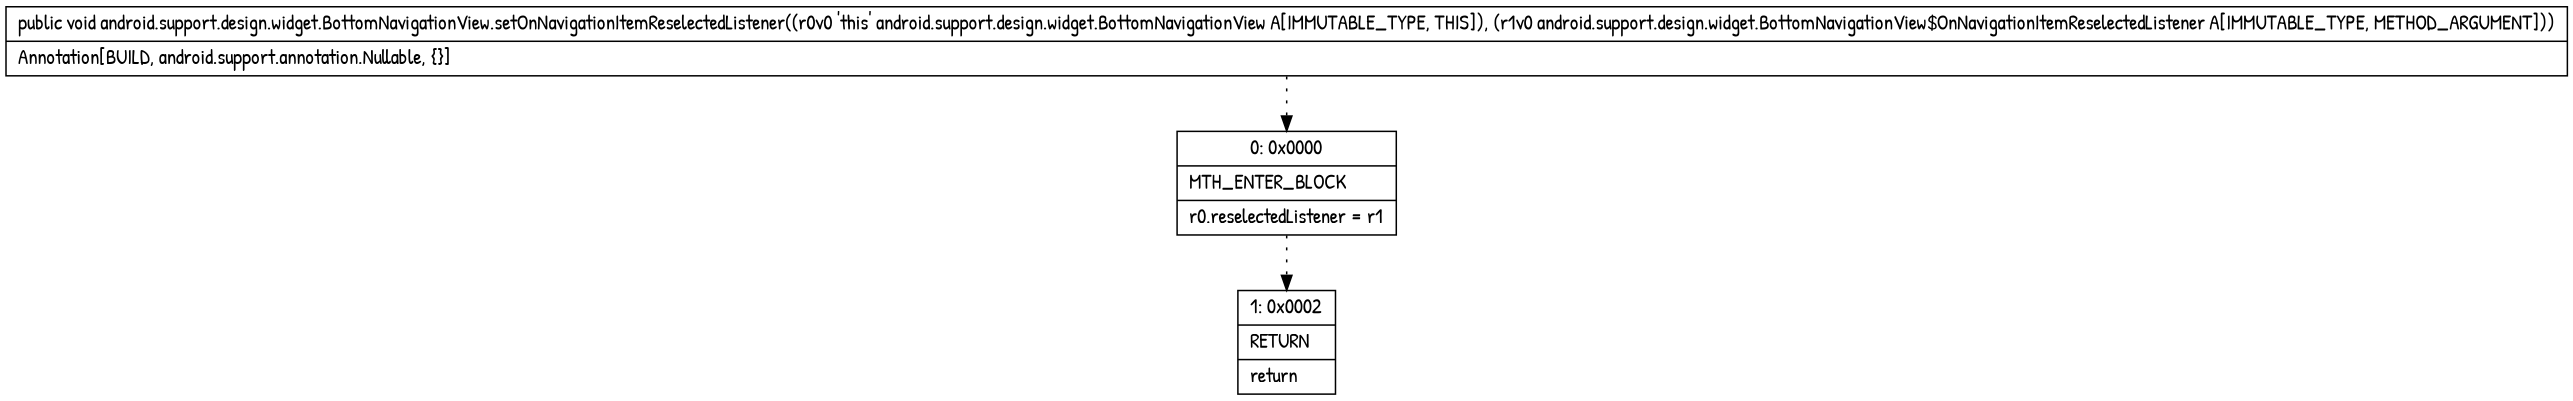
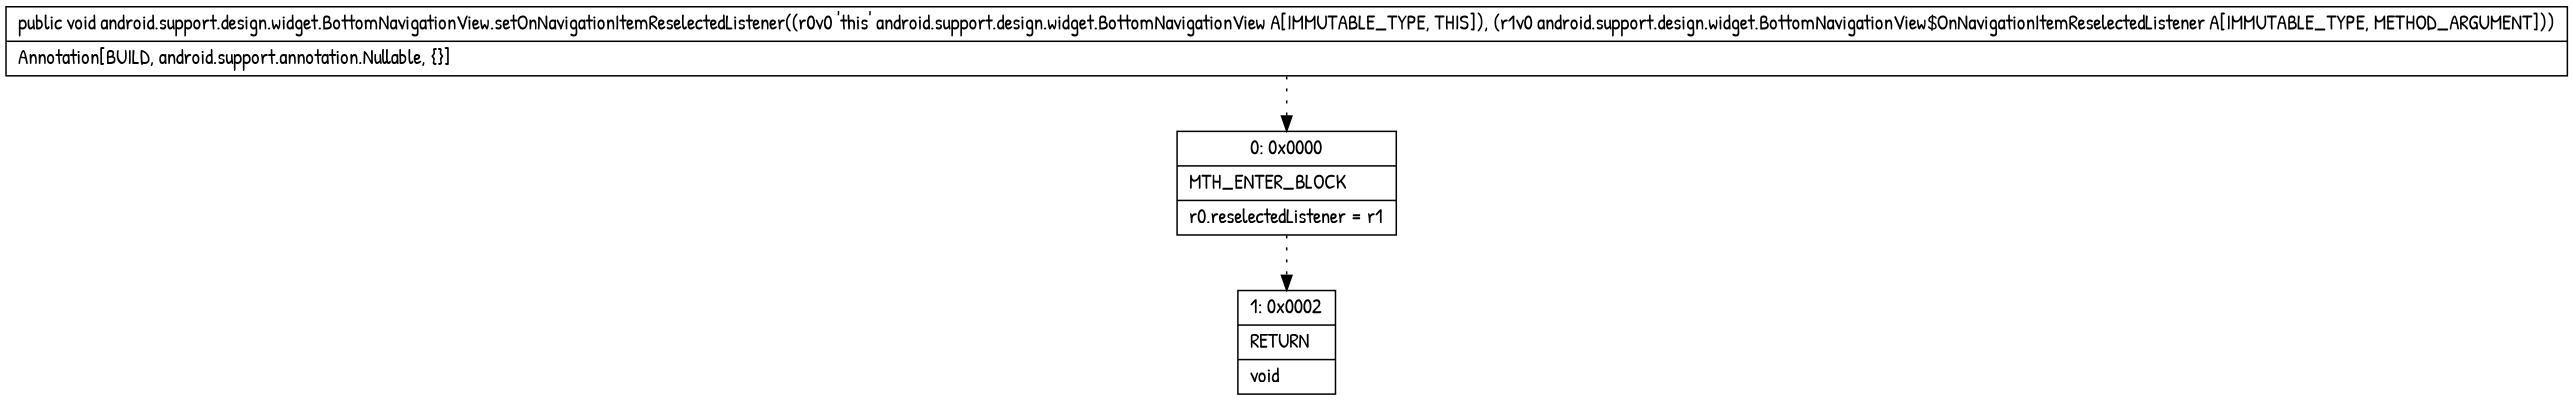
(1274, 376) -> (1265, 376)
